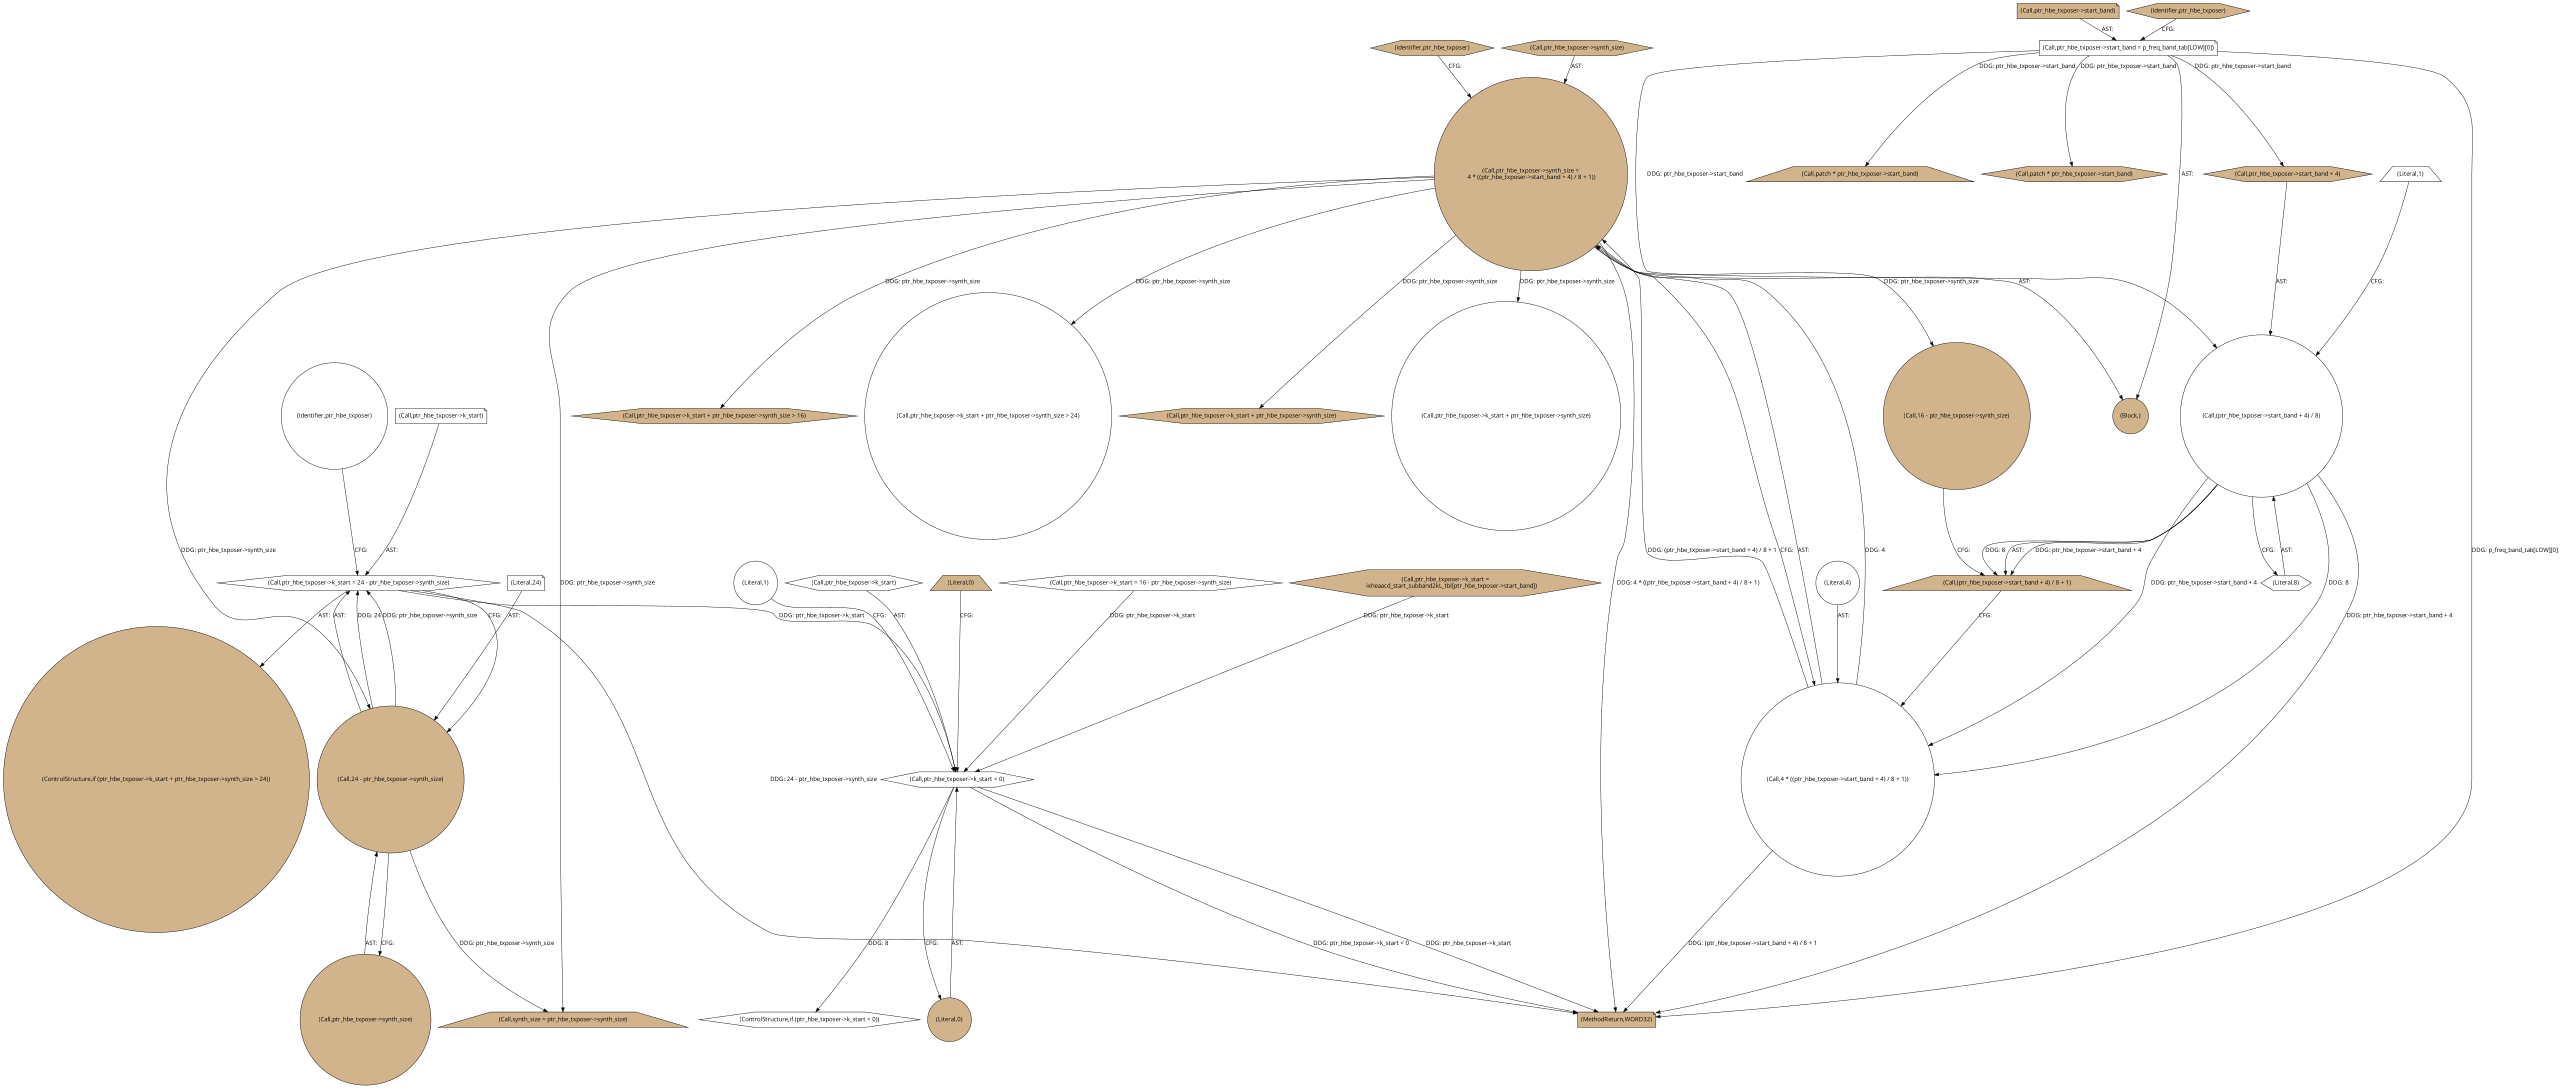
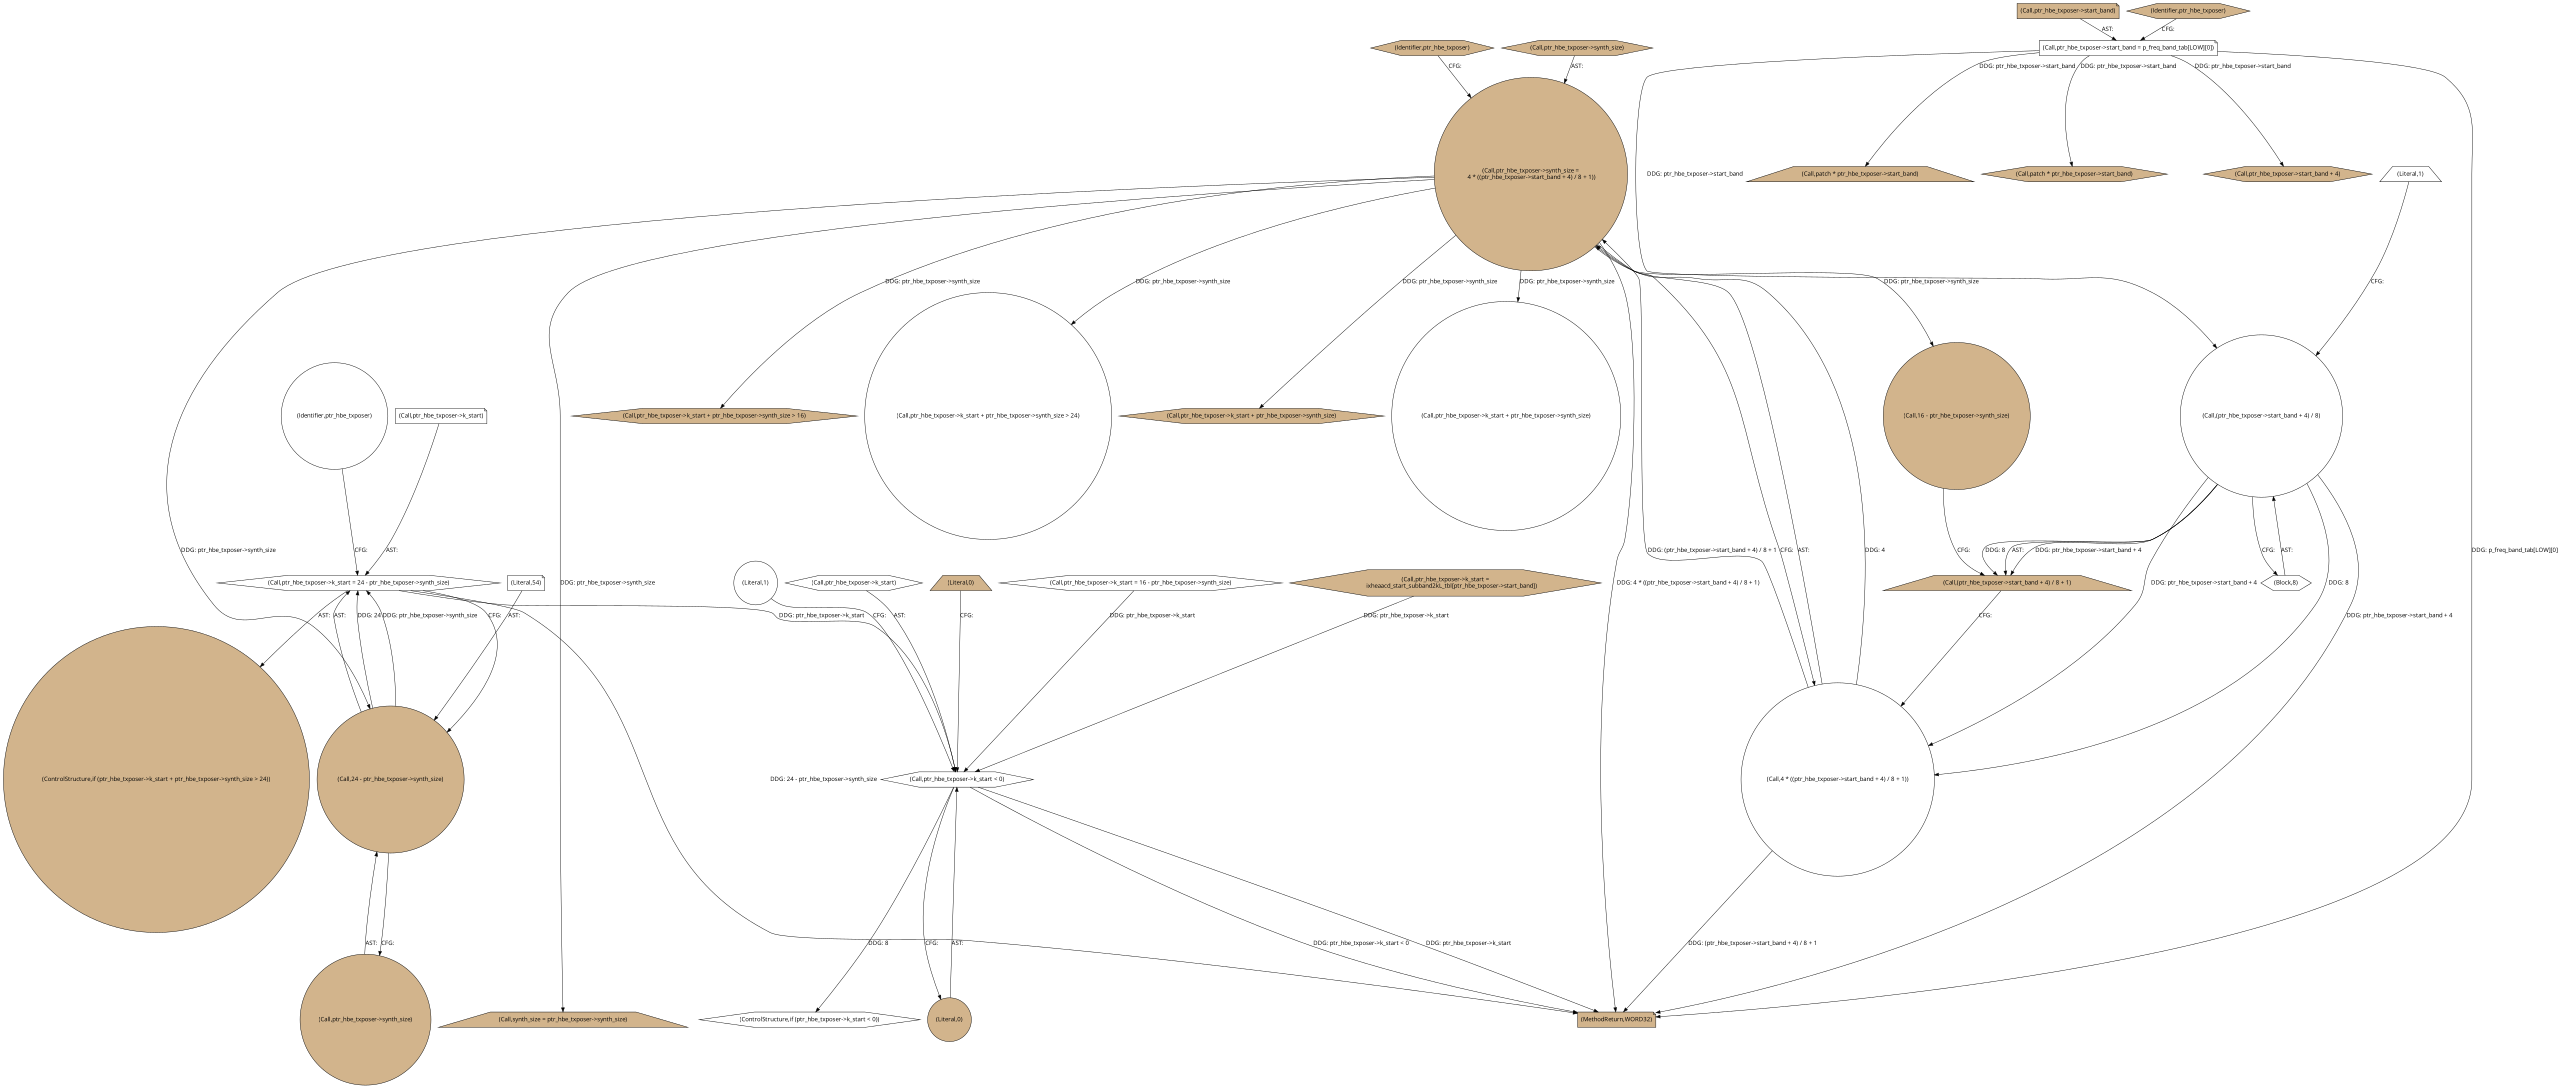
(2279, 256) -> none
(2131, 416) -> none
(526, 583) -> (526, 583)
(1838, 583) -> none
(2286, 583) -> (2286, 583)
(459, 946) -> none
